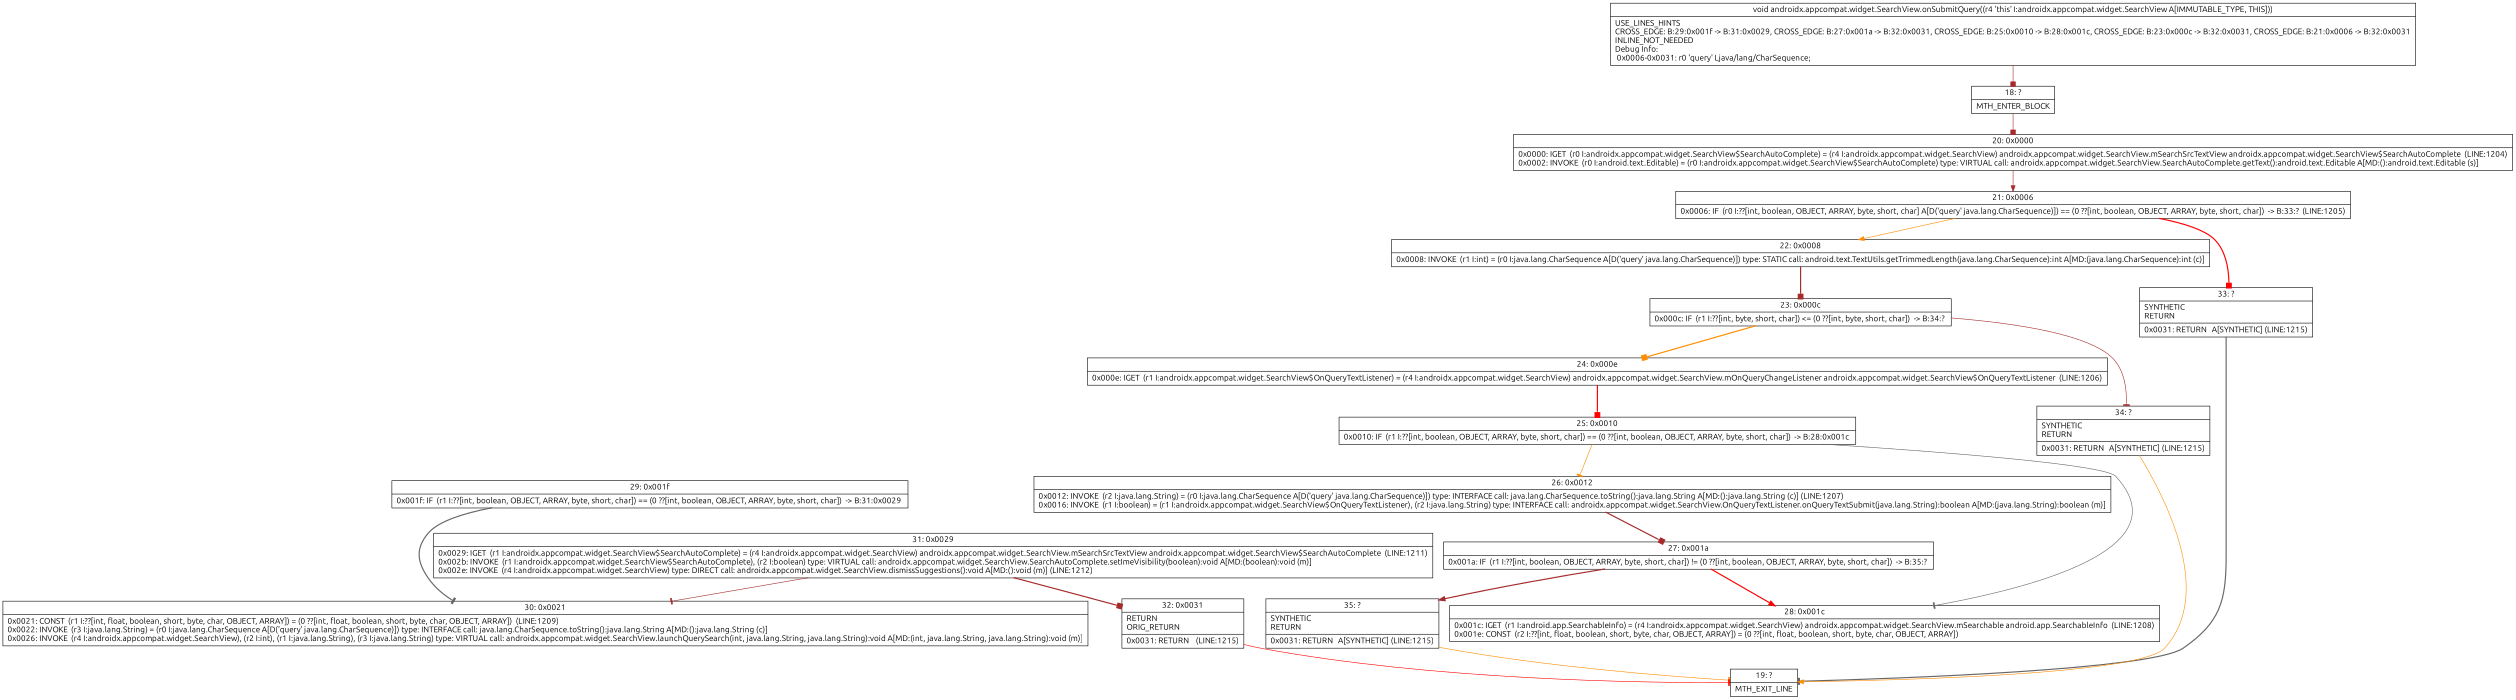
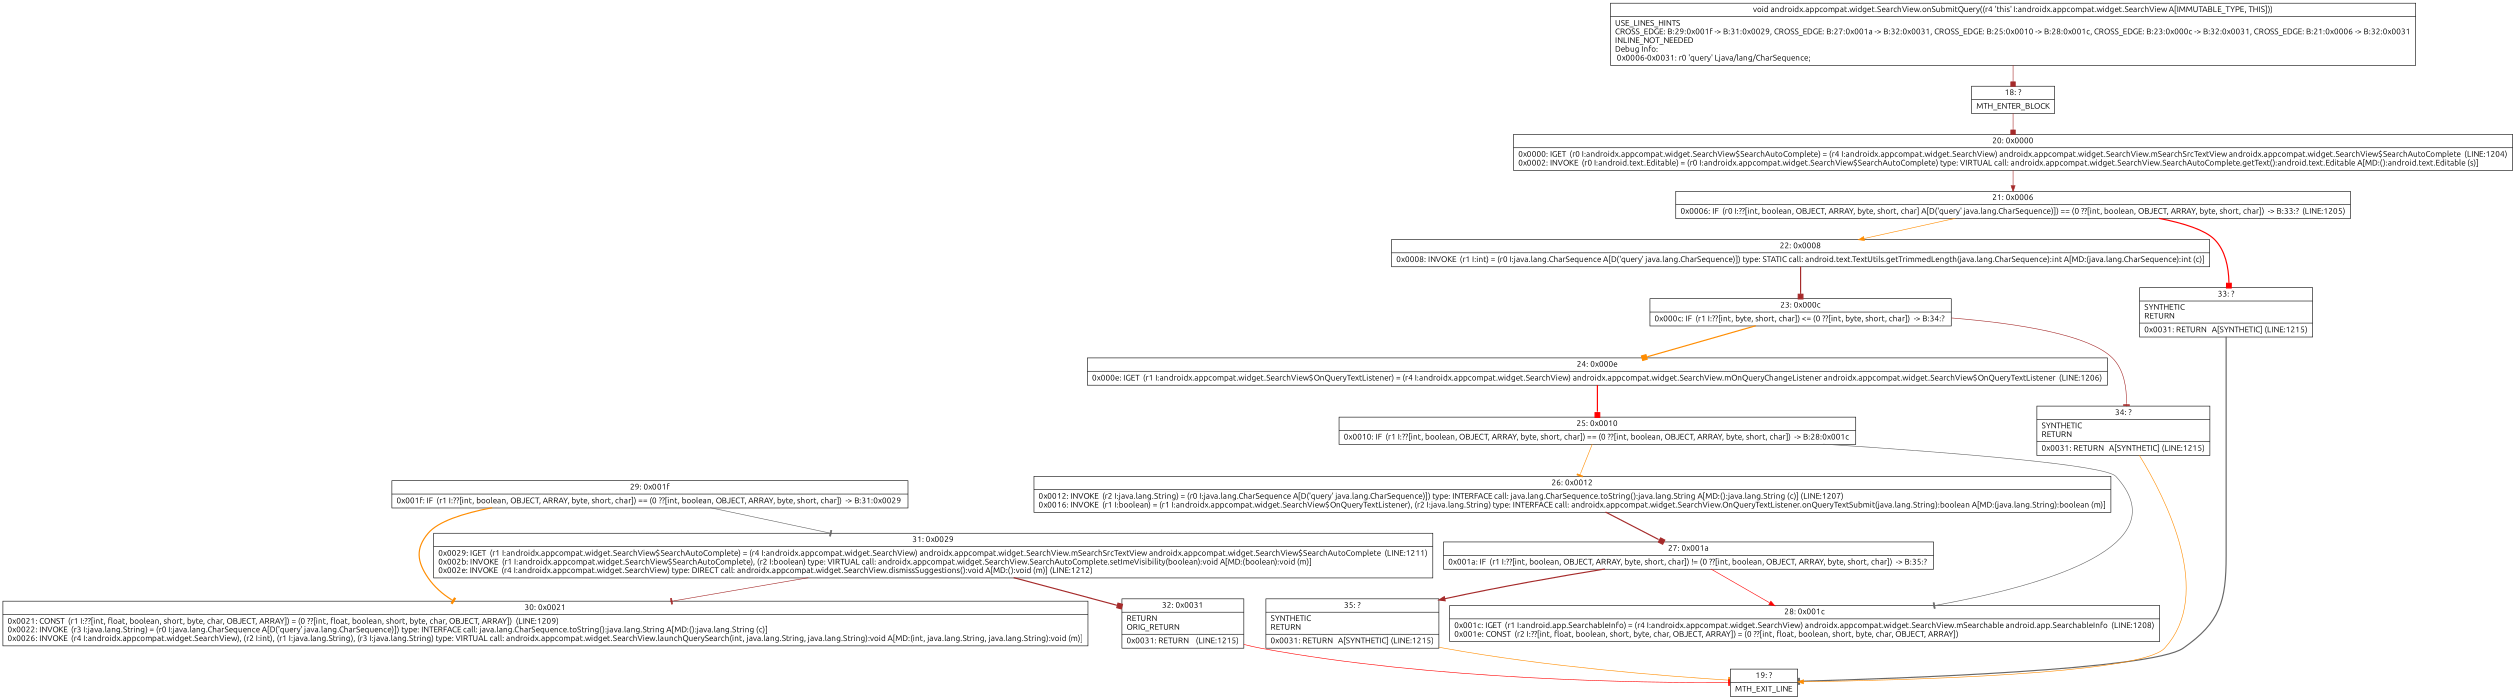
none -> (770, 520)
(425, 538) -> (425, 538)
(1740, 586) -> (1740, 586)
